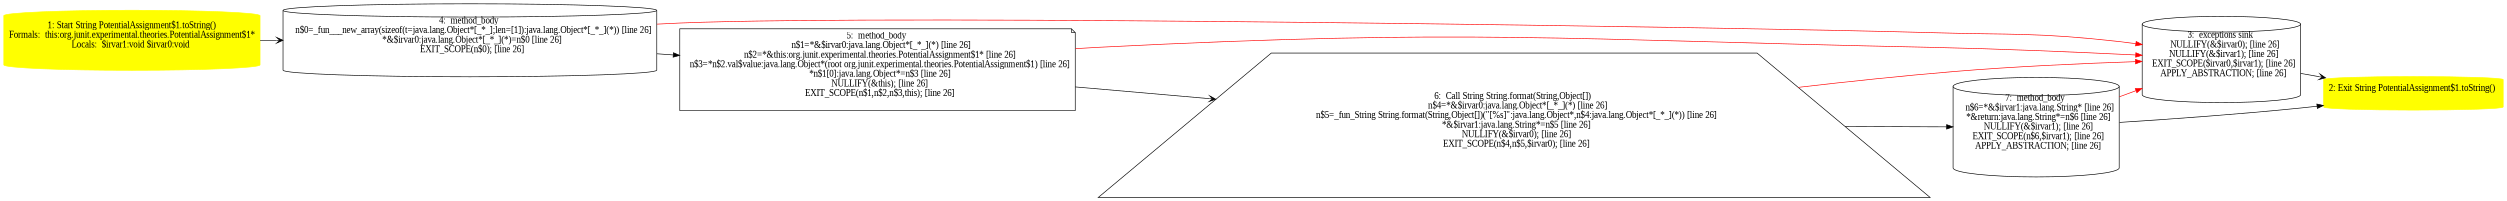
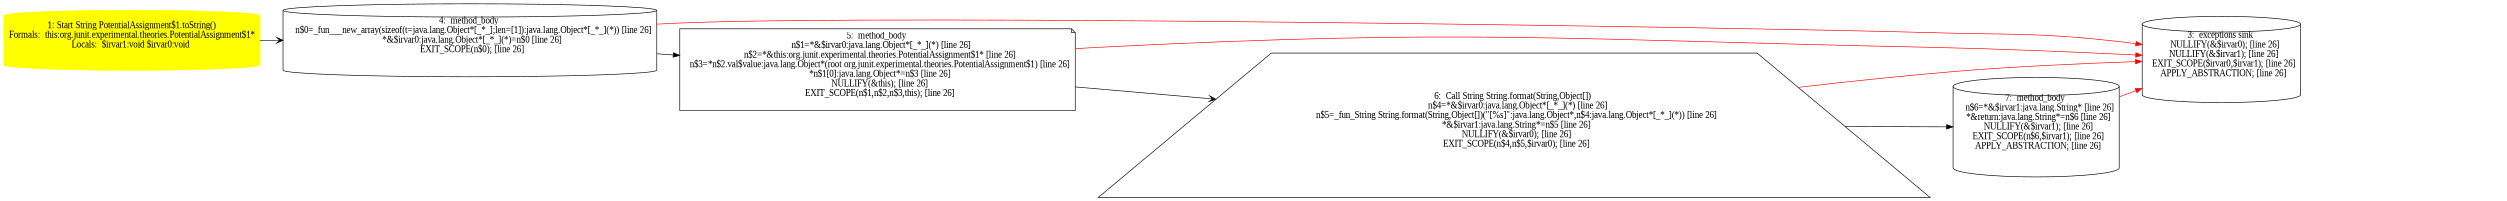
(2413, 93) -> none
